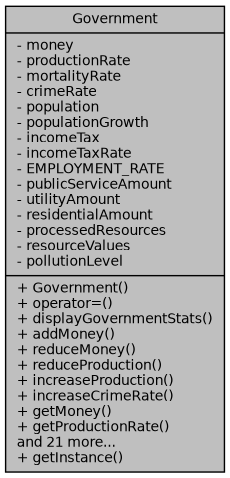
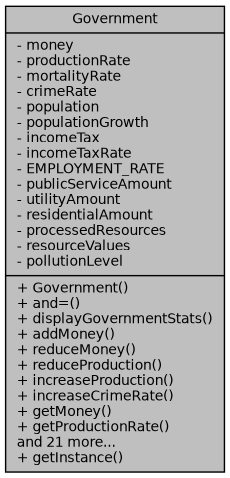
(65, 304) -> (49, 304)
